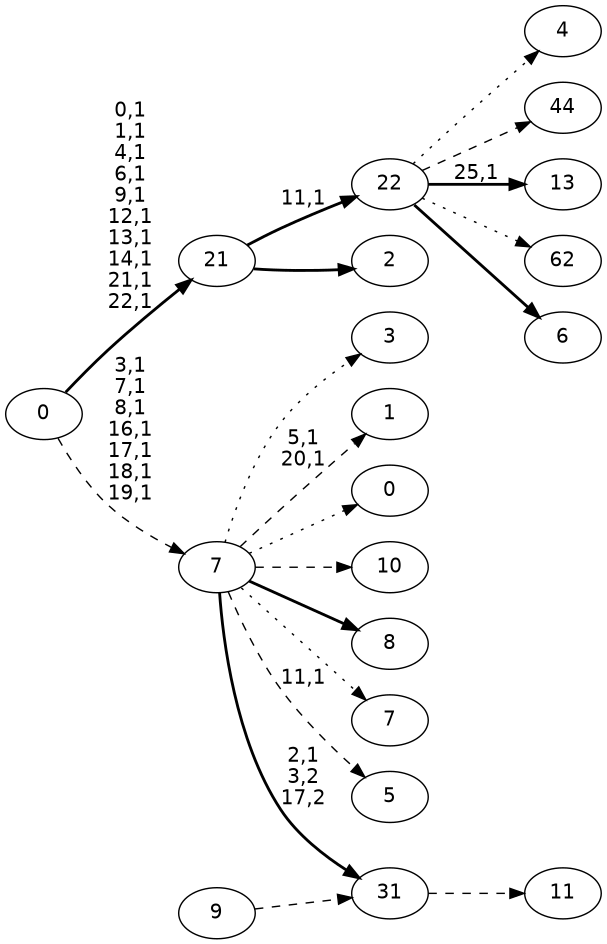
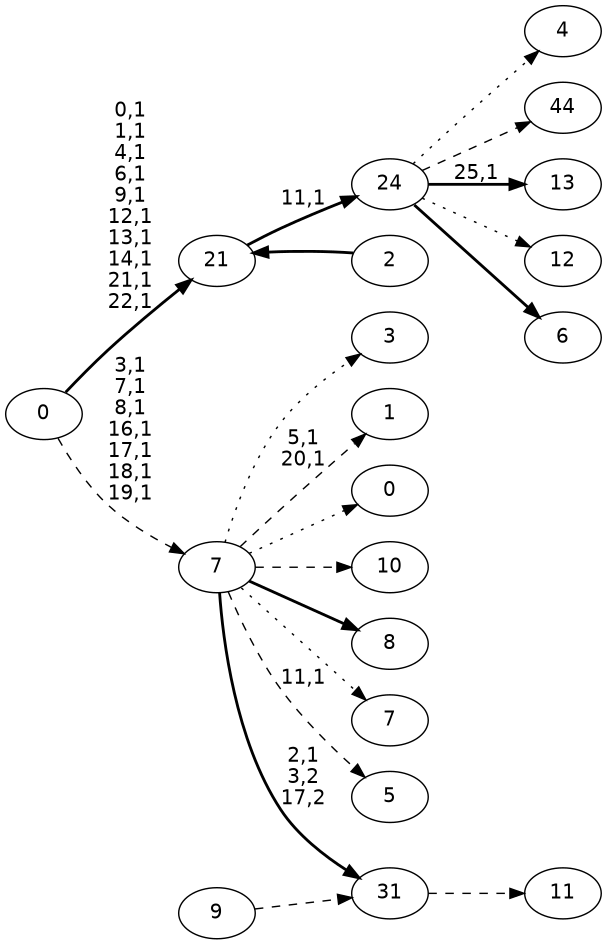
(390, 184) -> (390, 184)
(563, 261) -> (563, 261)
(296, 270) -> (311, 251)
